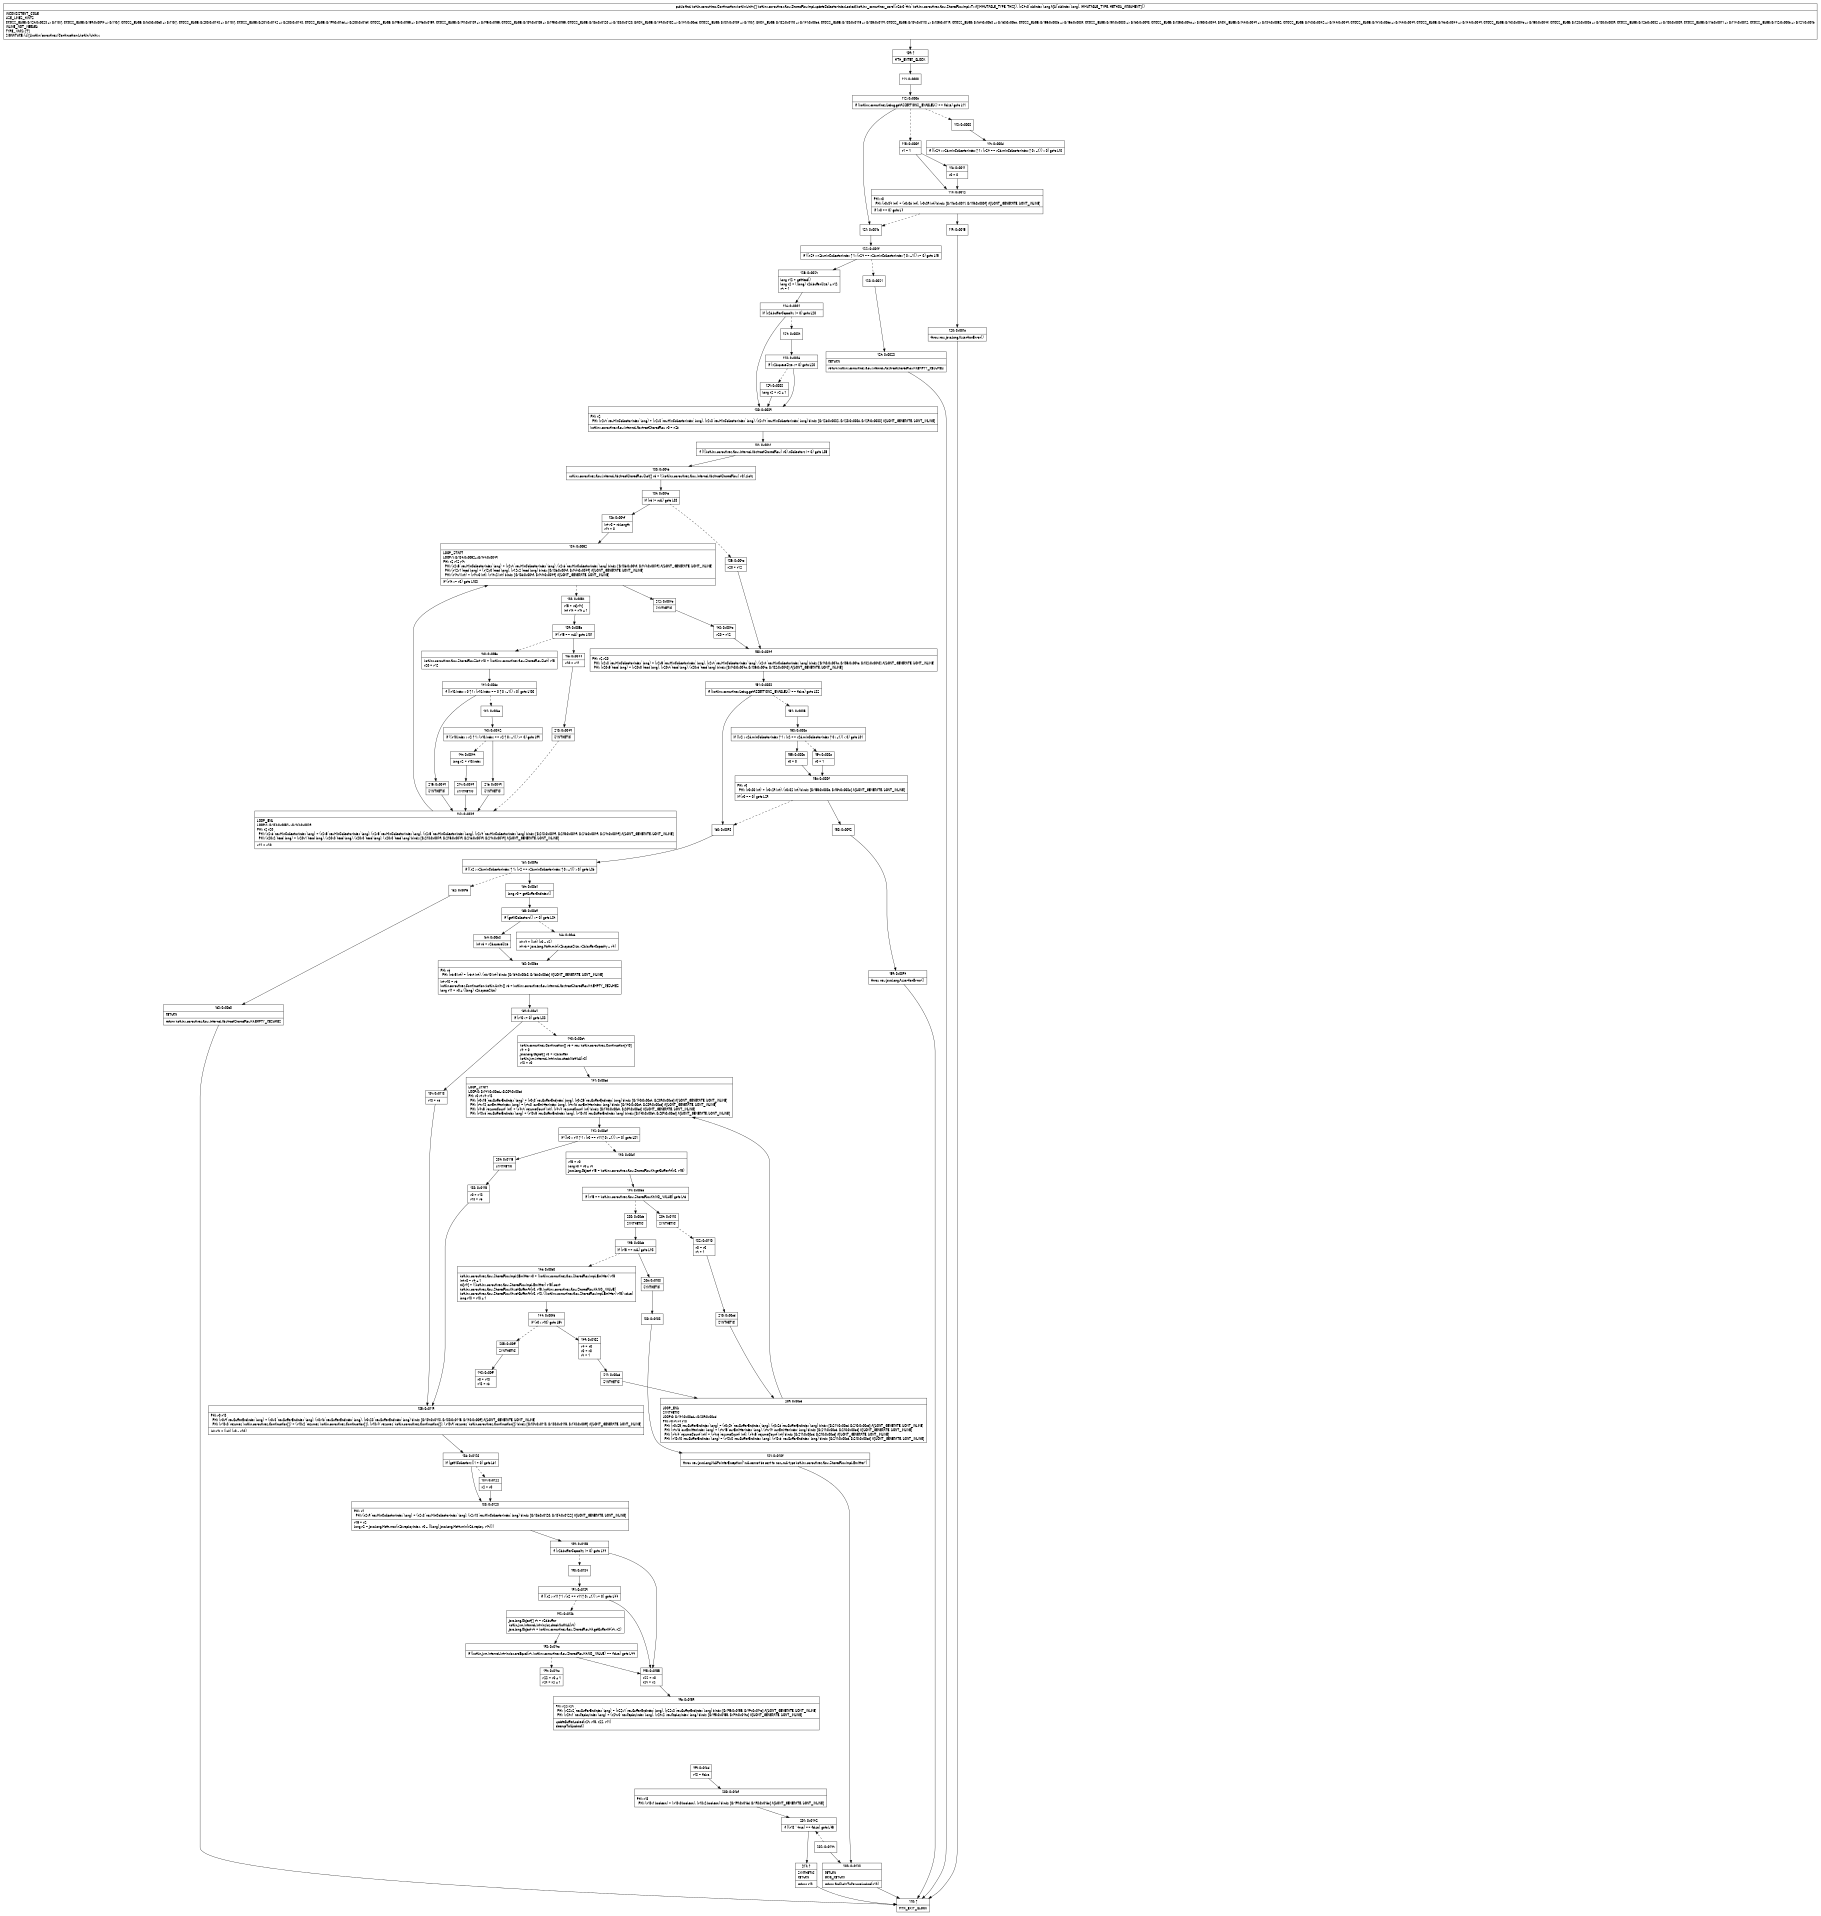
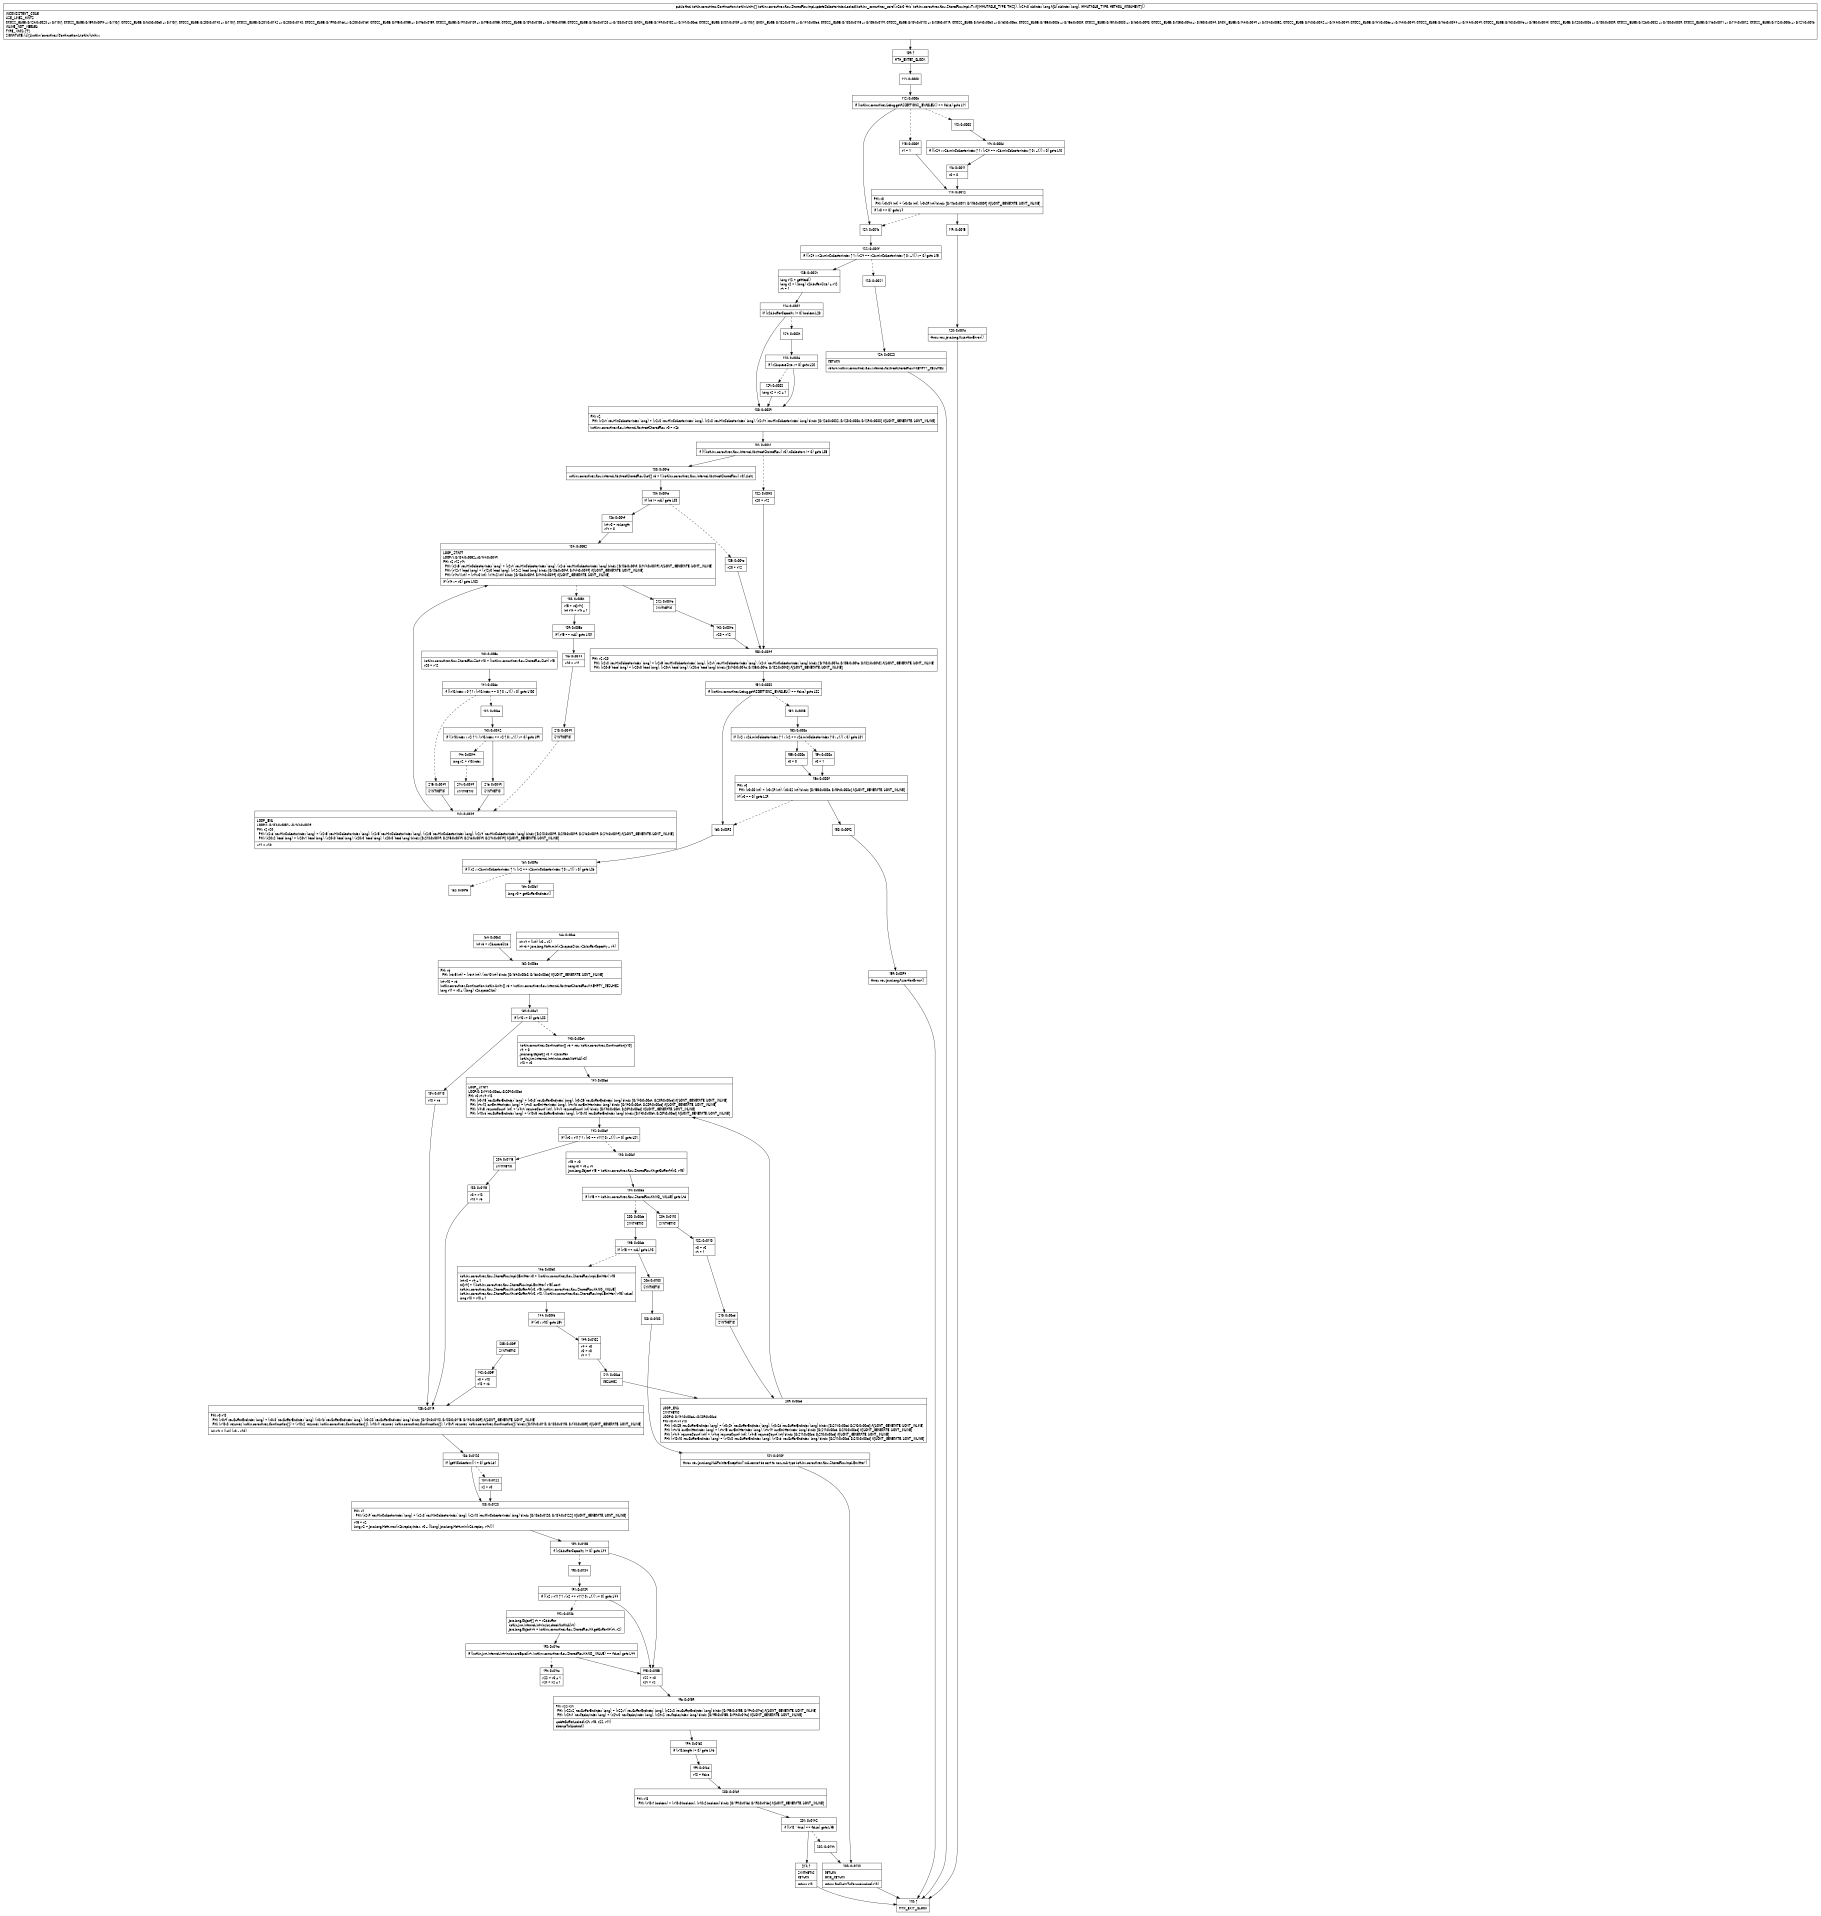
(933, 159) -> (978, 159)
(789, 313) -> (792, 313)
none -> (764, 497)
(536, 644) -> none
(440, 729) -> (440, 729)
(466, 772) -> (466, 772)
(466, 801) -> none
(530, 915) -> none
(223, 1015) -> none
(684, 1232) -> (684, 1232)
(528, 1333) -> none
(612, 1382) -> (610, 1382)
none -> (462, 1395)
none -> (694, 1747)
(821, 1838) -> (815, 1835)
